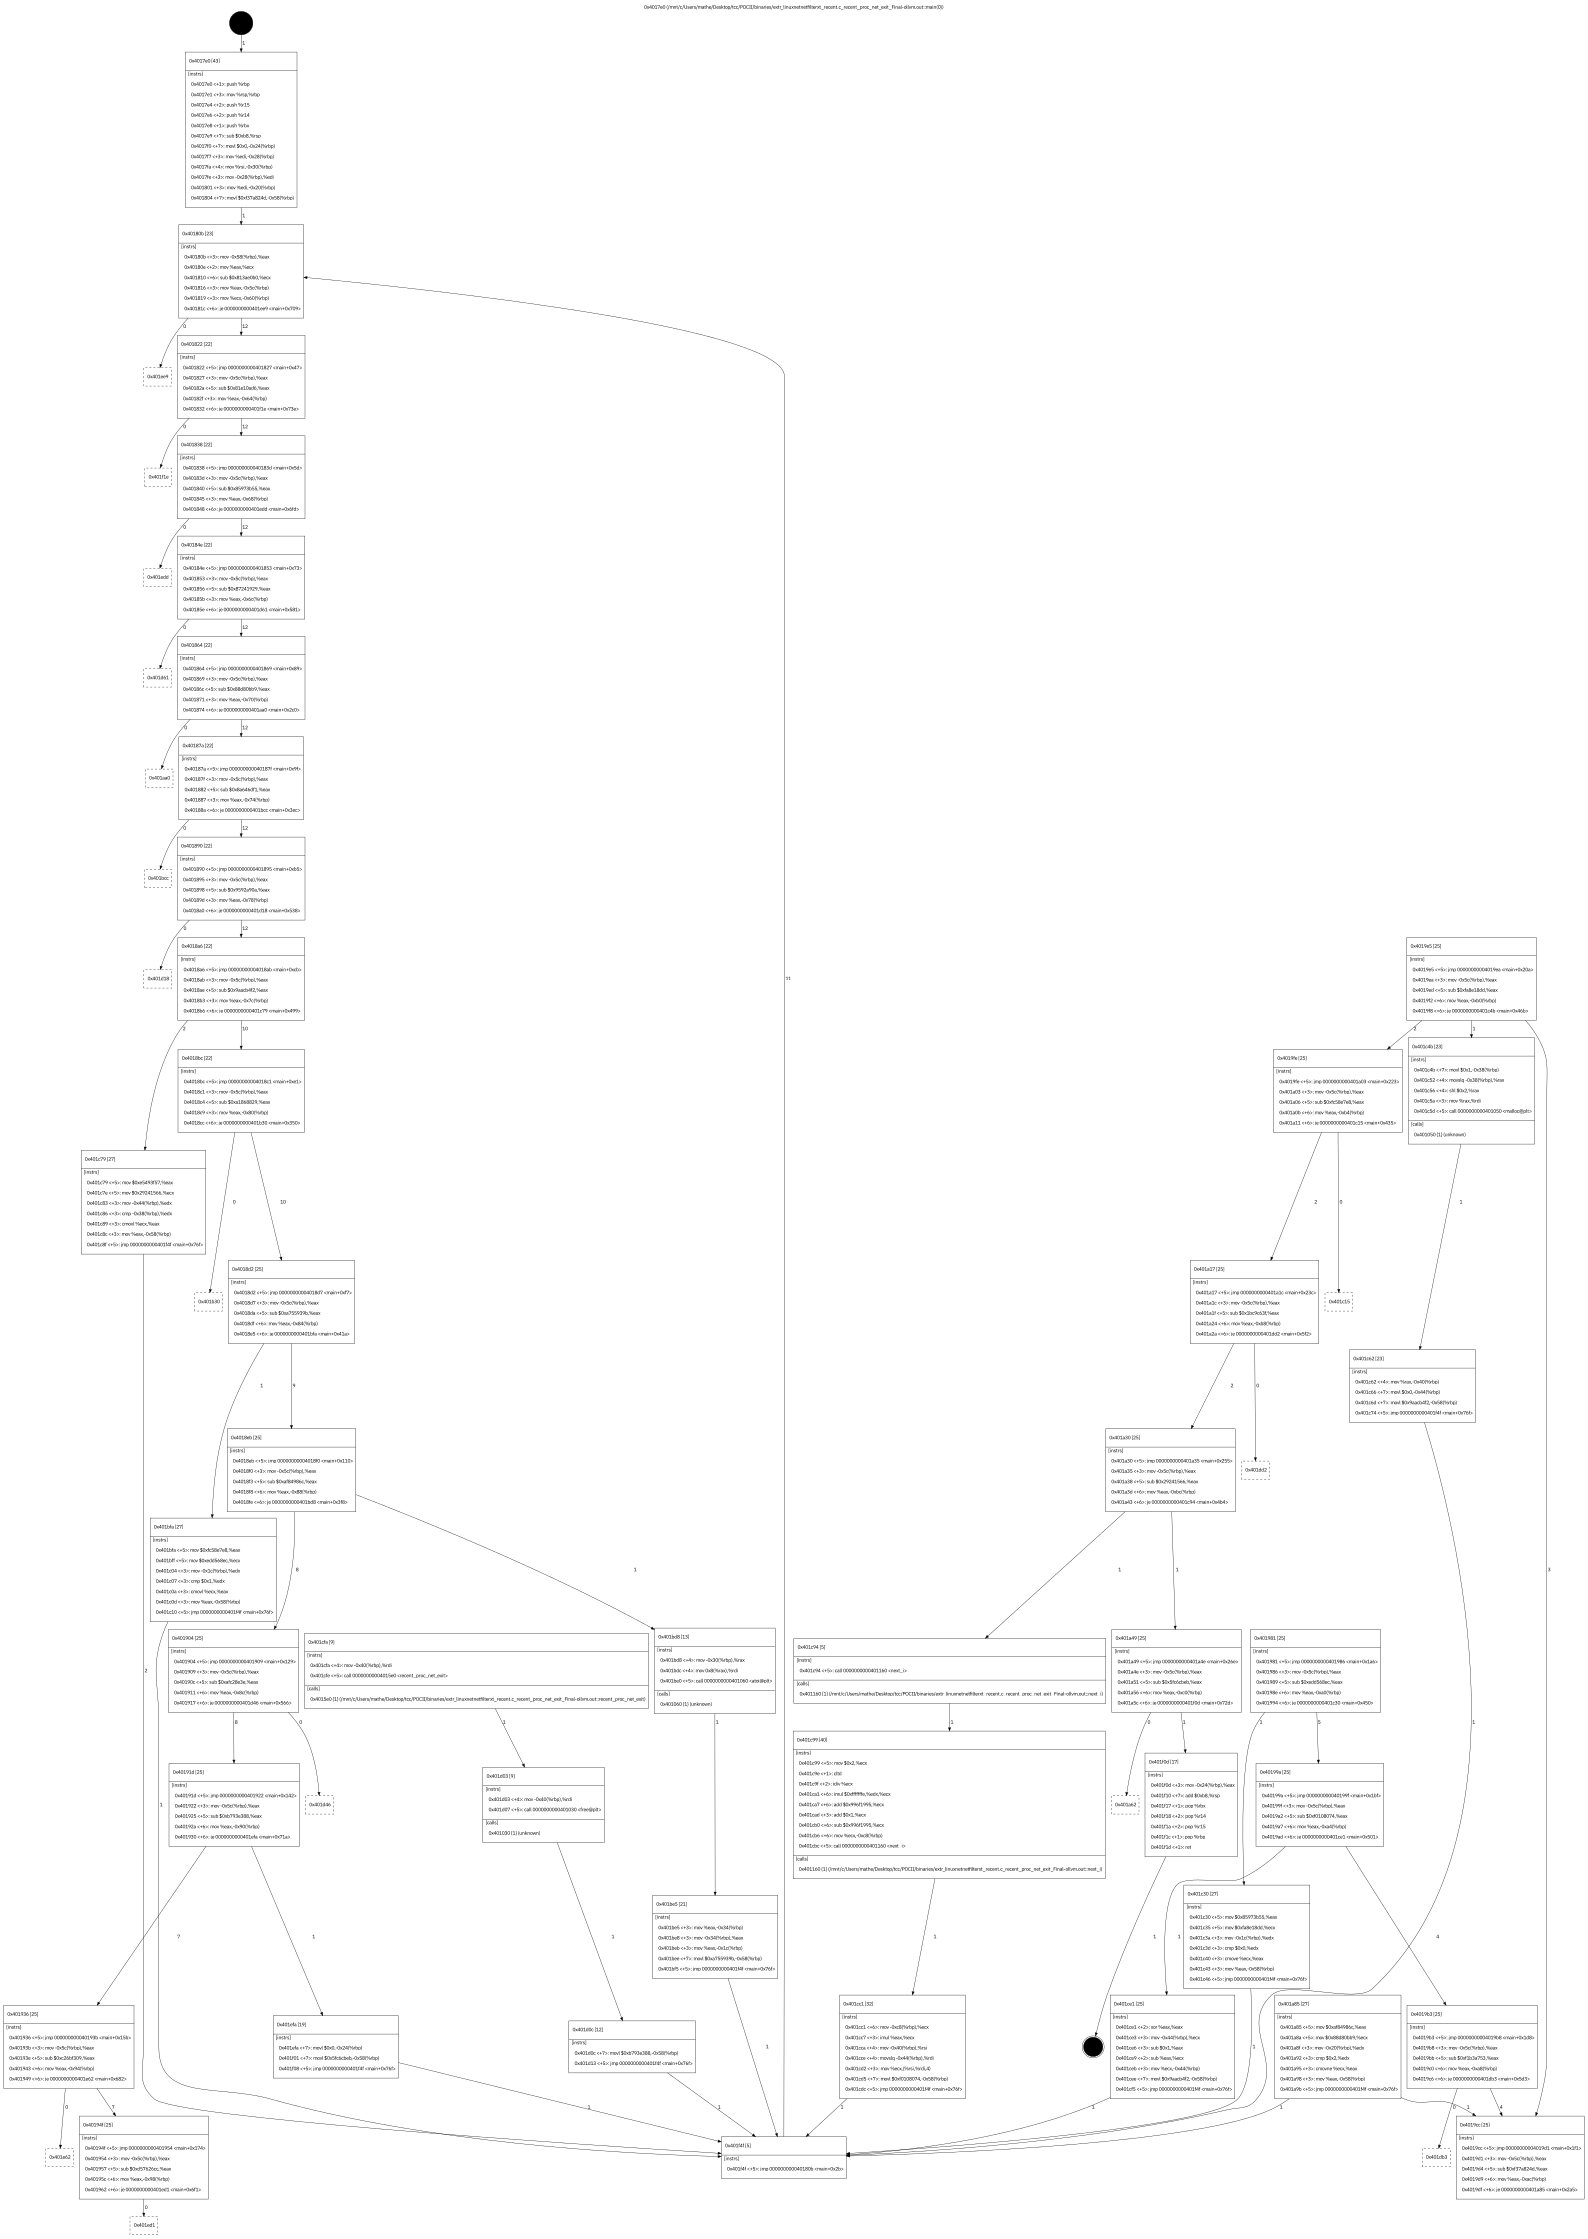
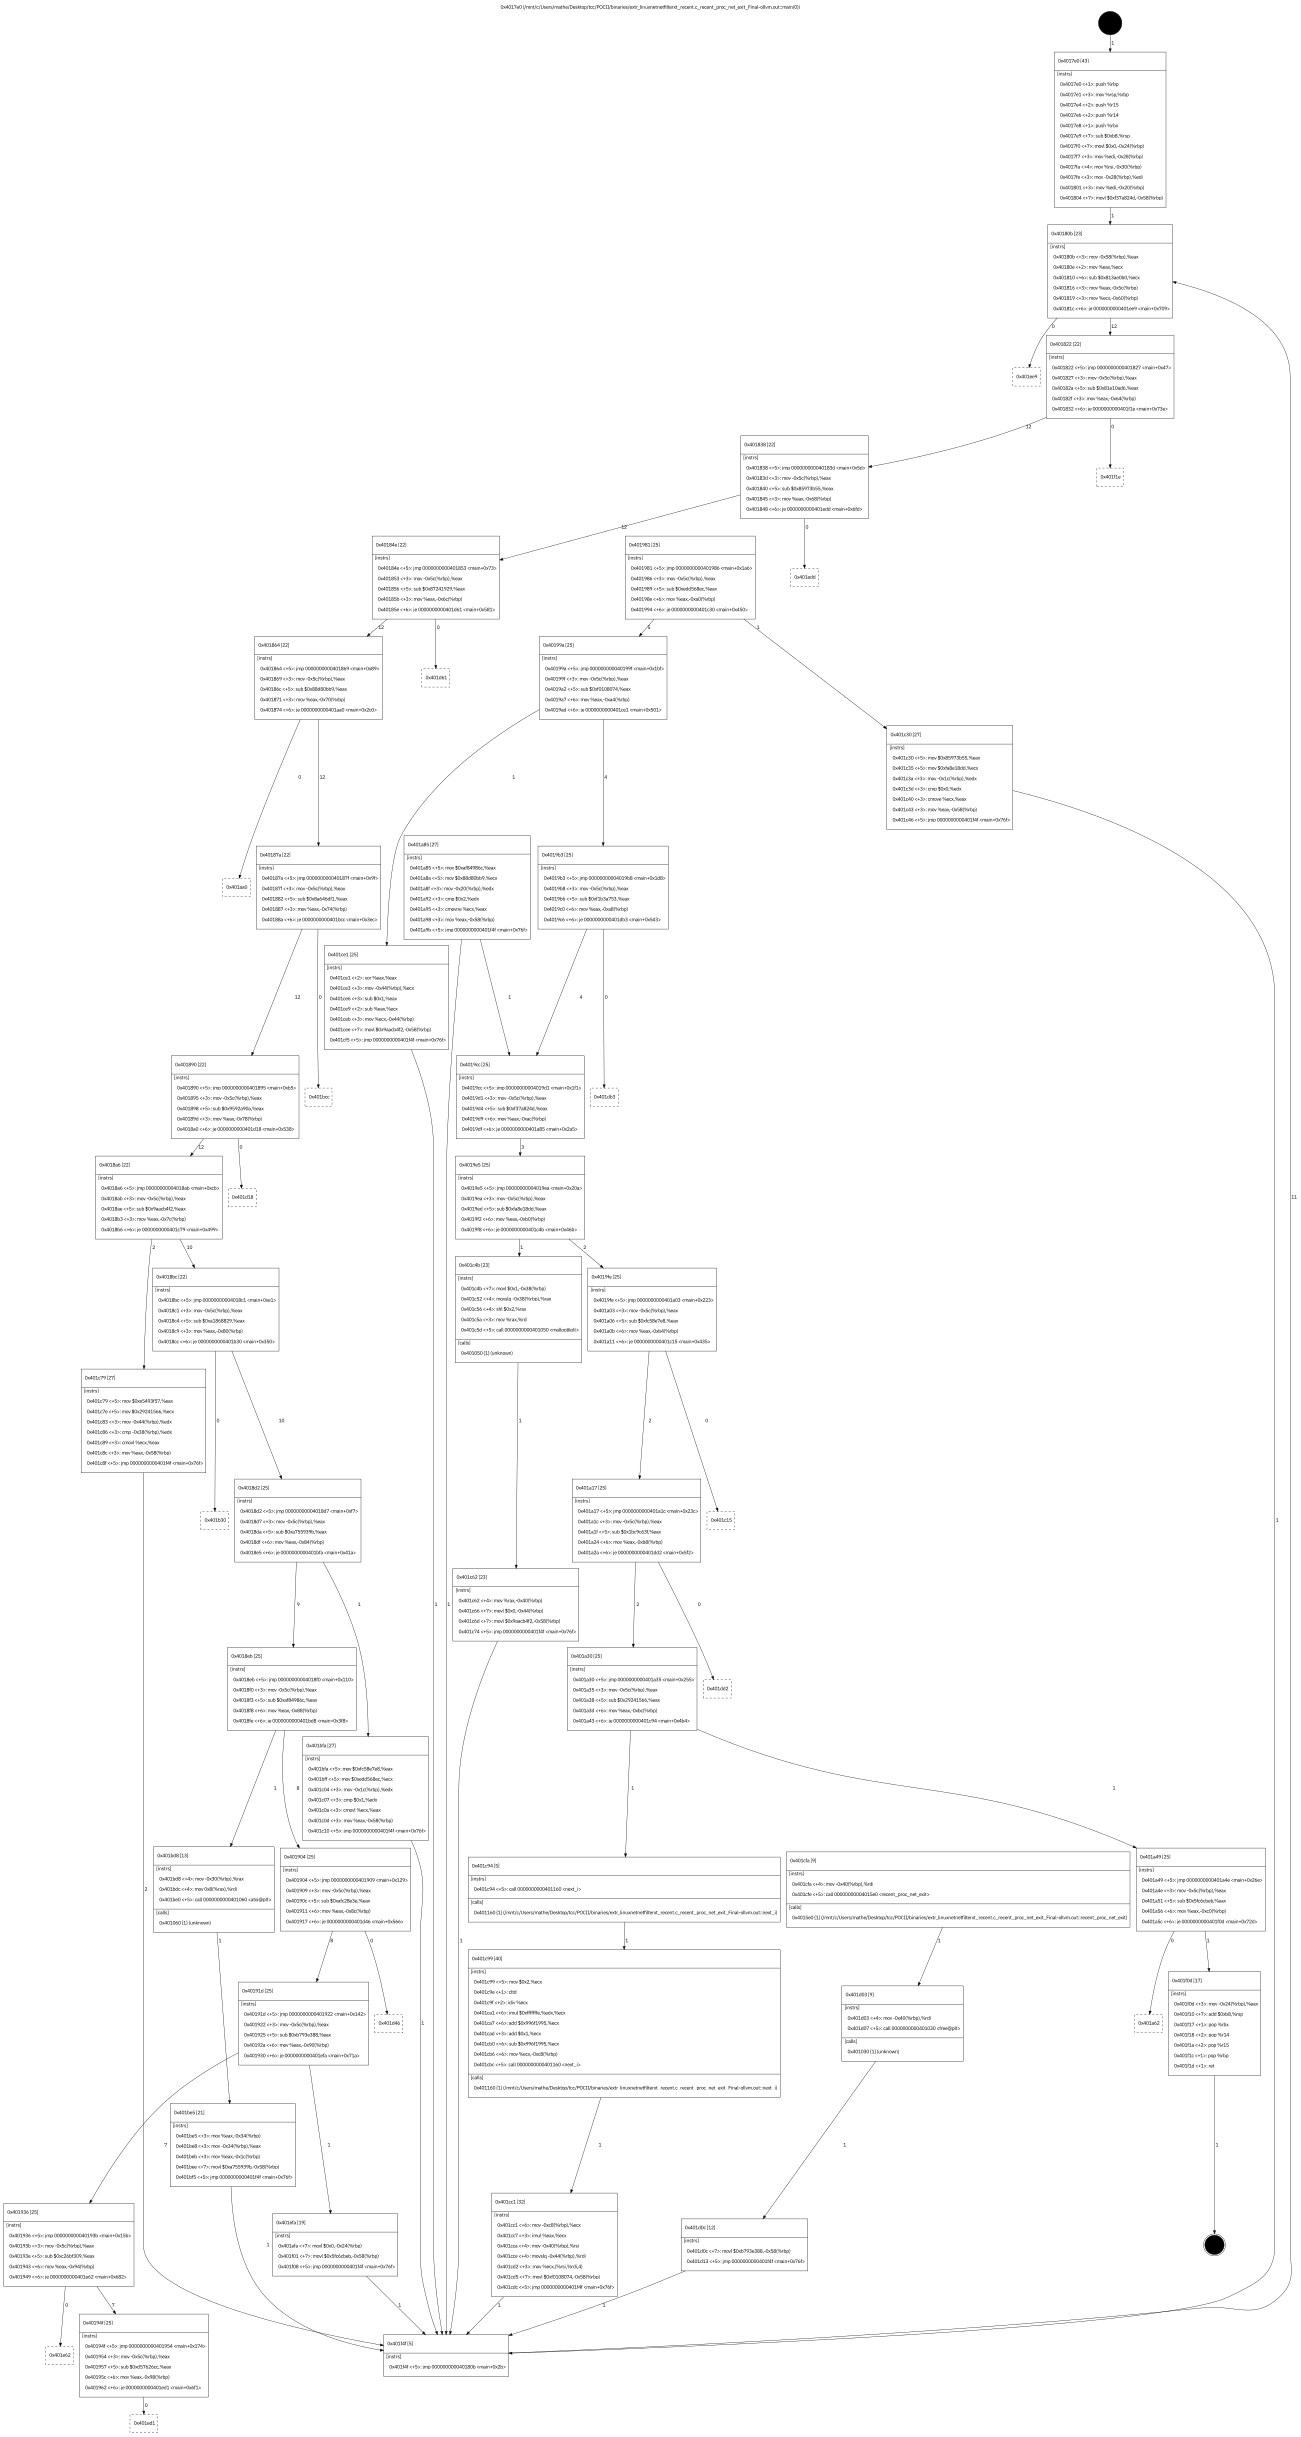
(1547, 1564) -> (520, 1146)
